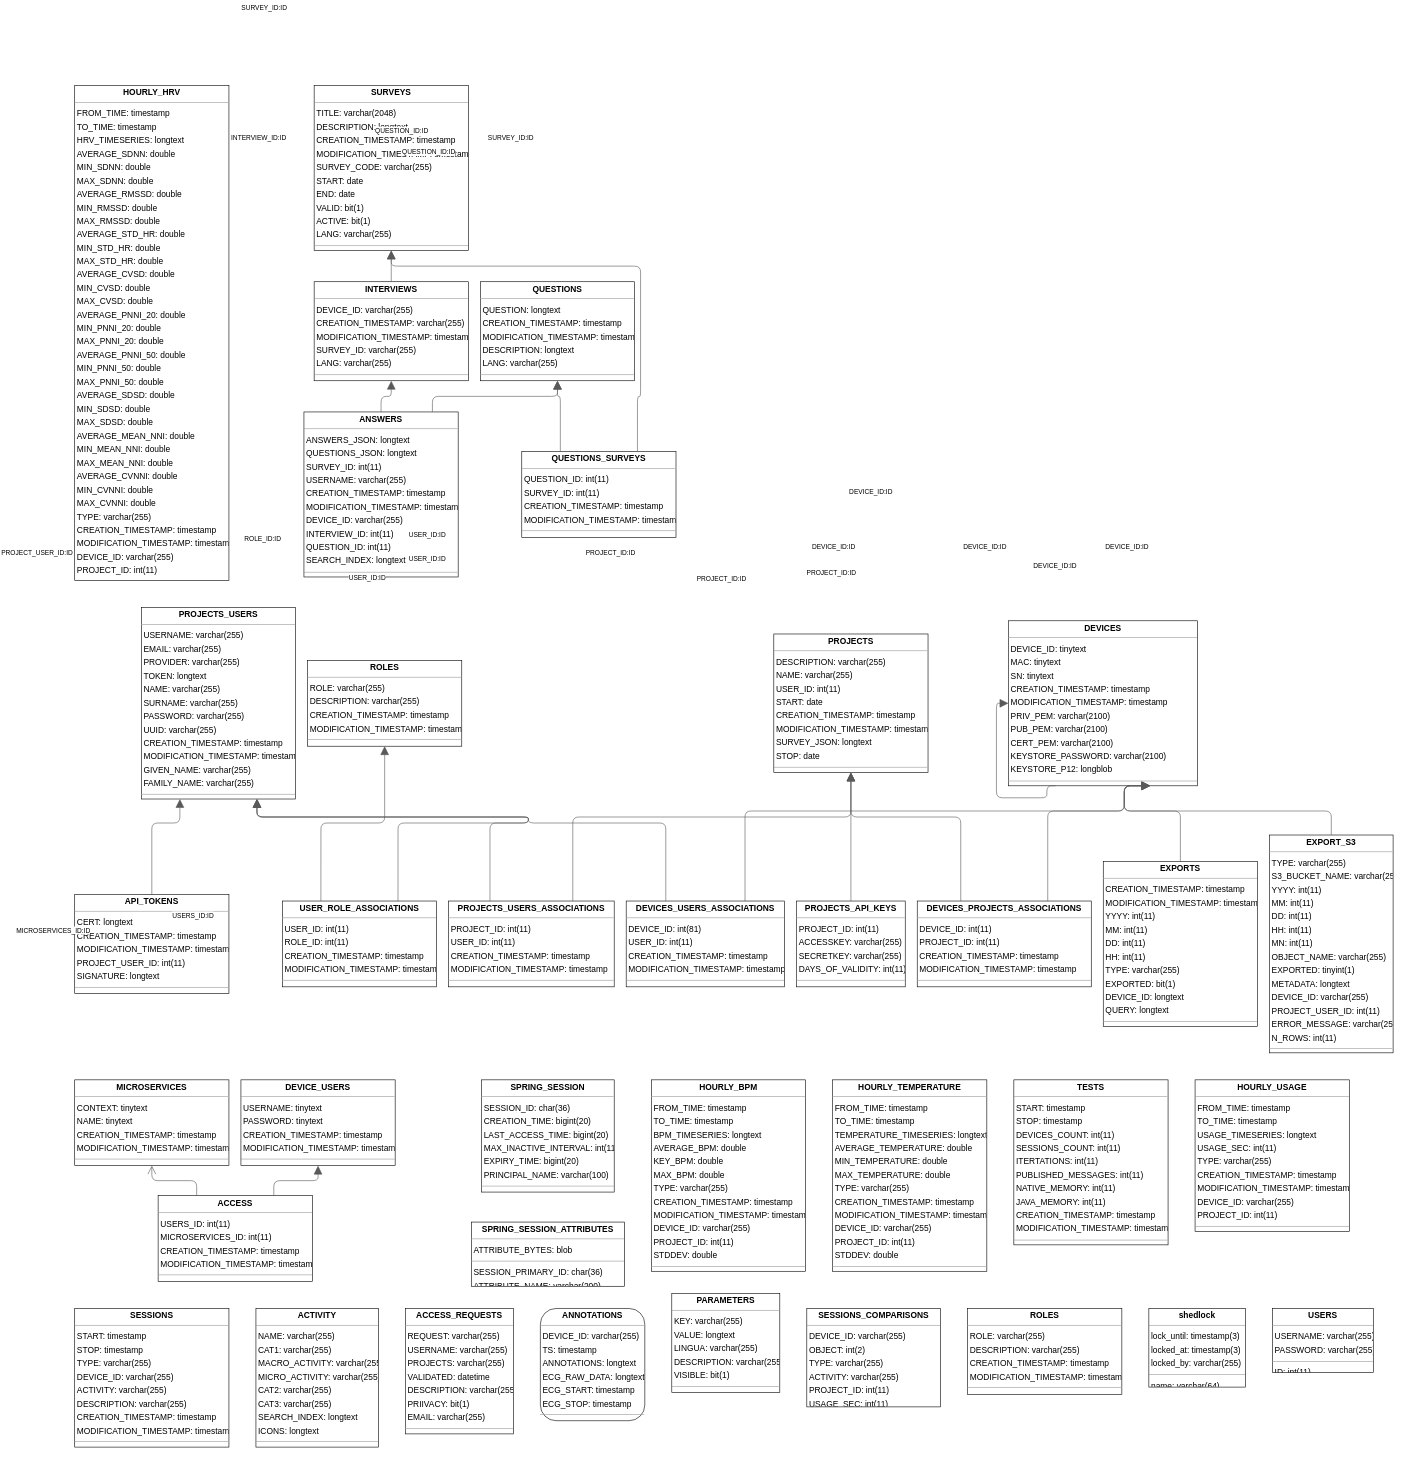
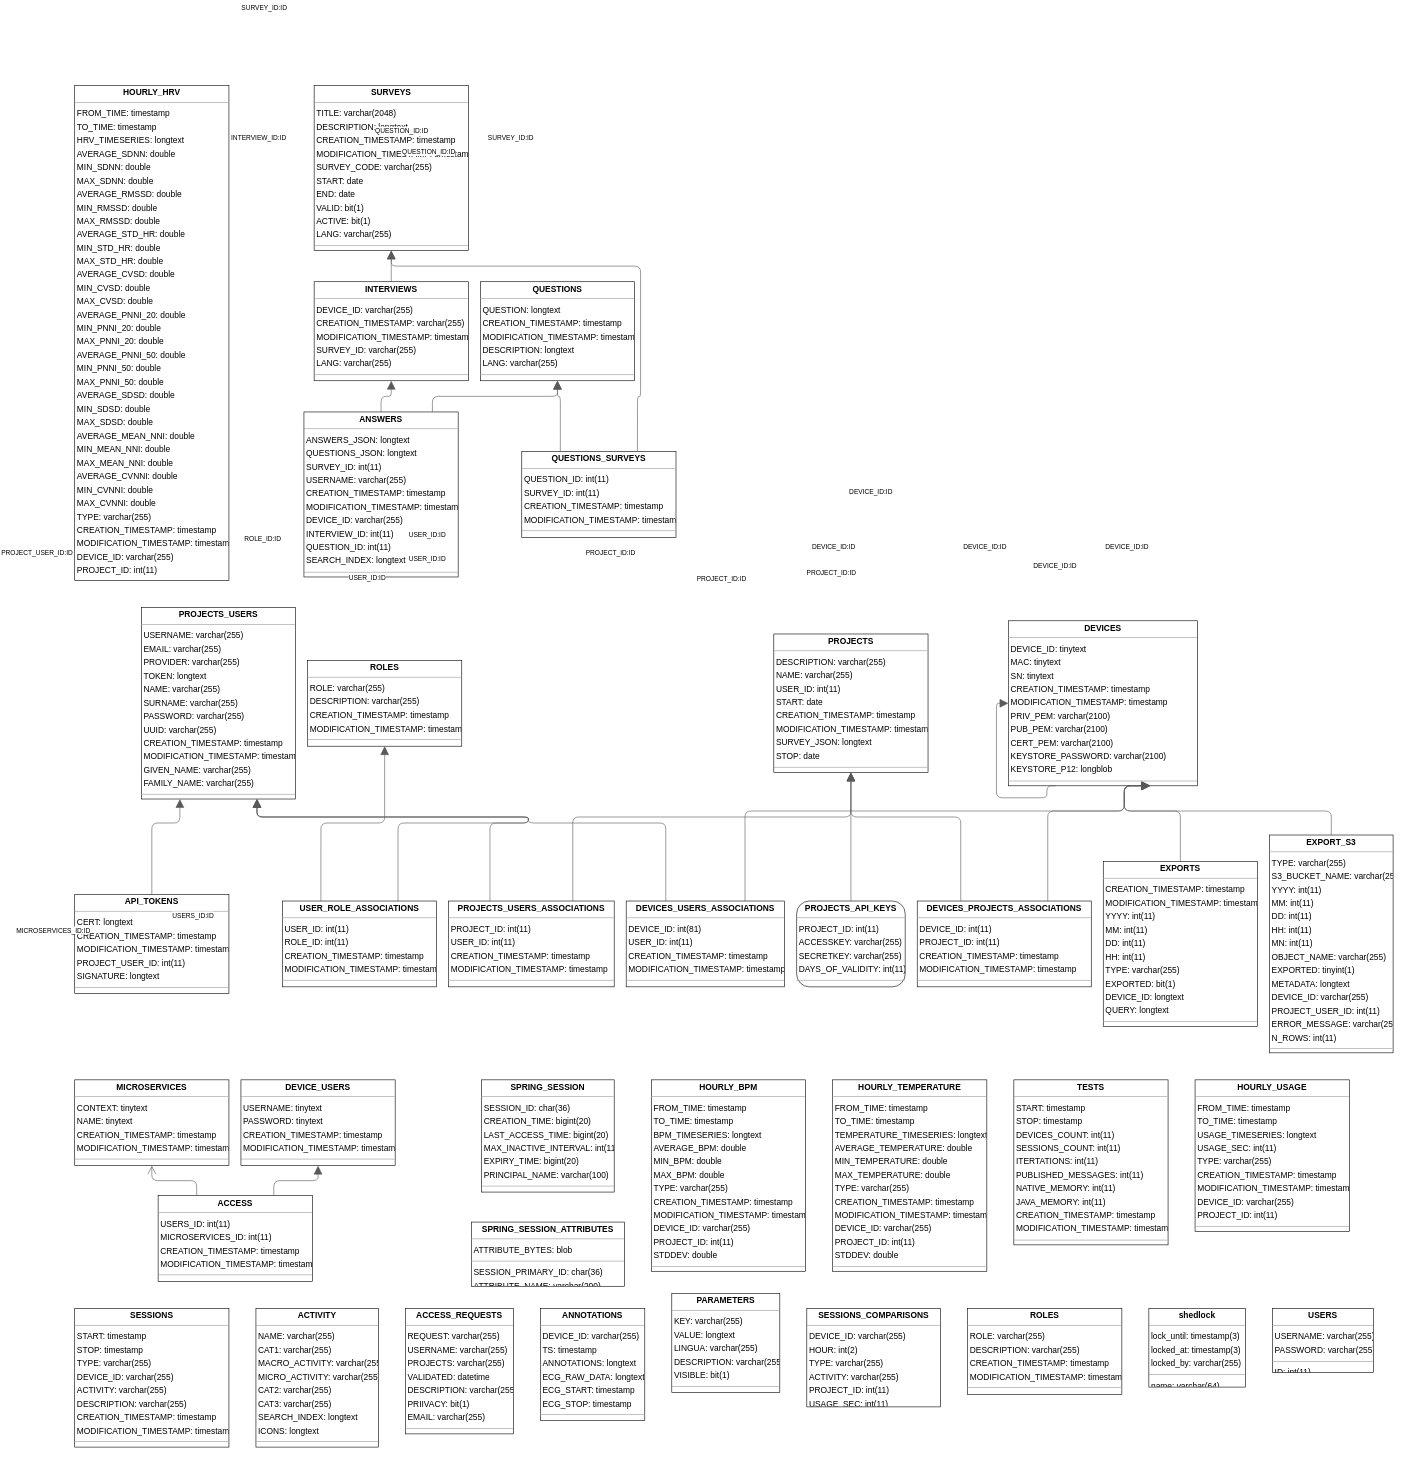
(851, 944) -> (851, 944)
(726, 1150) -> (726, 1150)
(859, 1344) -> (859, 1344)
(593, 1364) -> (593, 1364)
